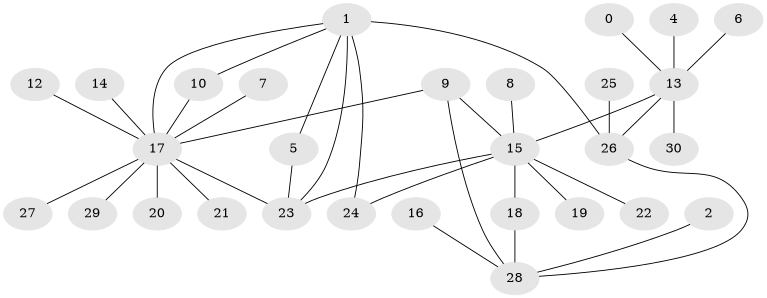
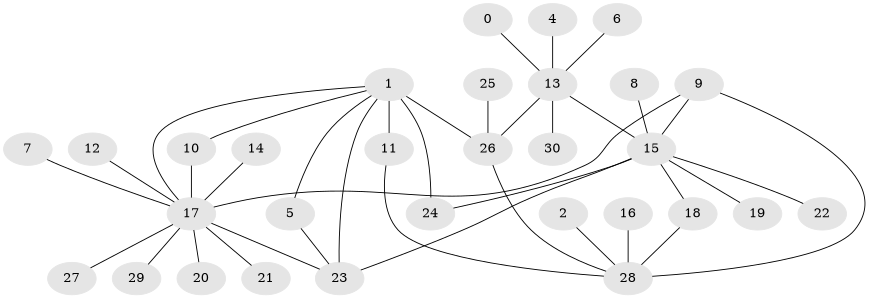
none -> (389, 149)
